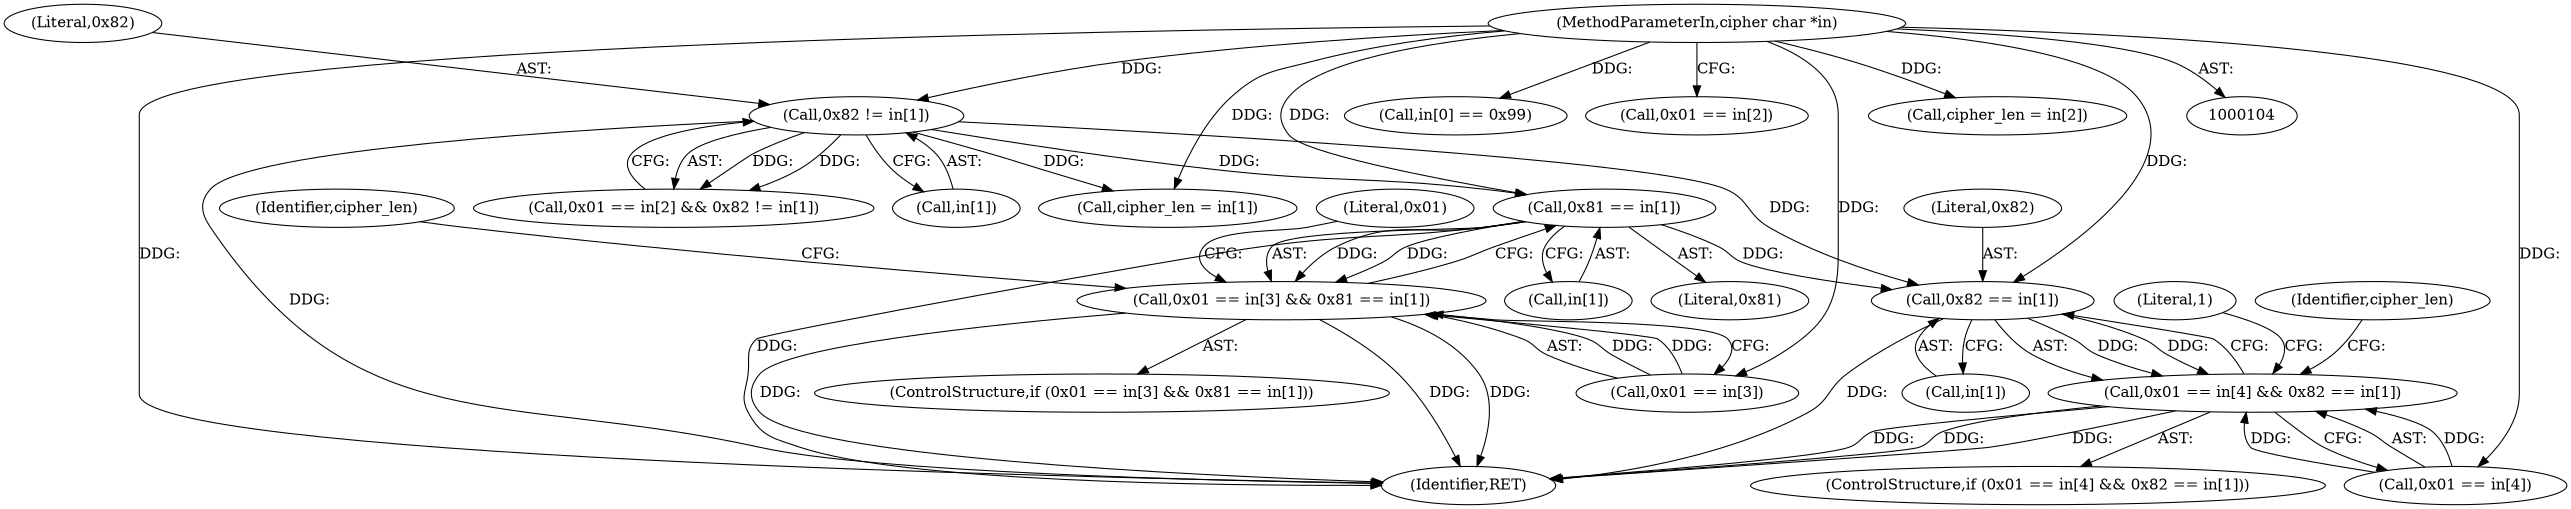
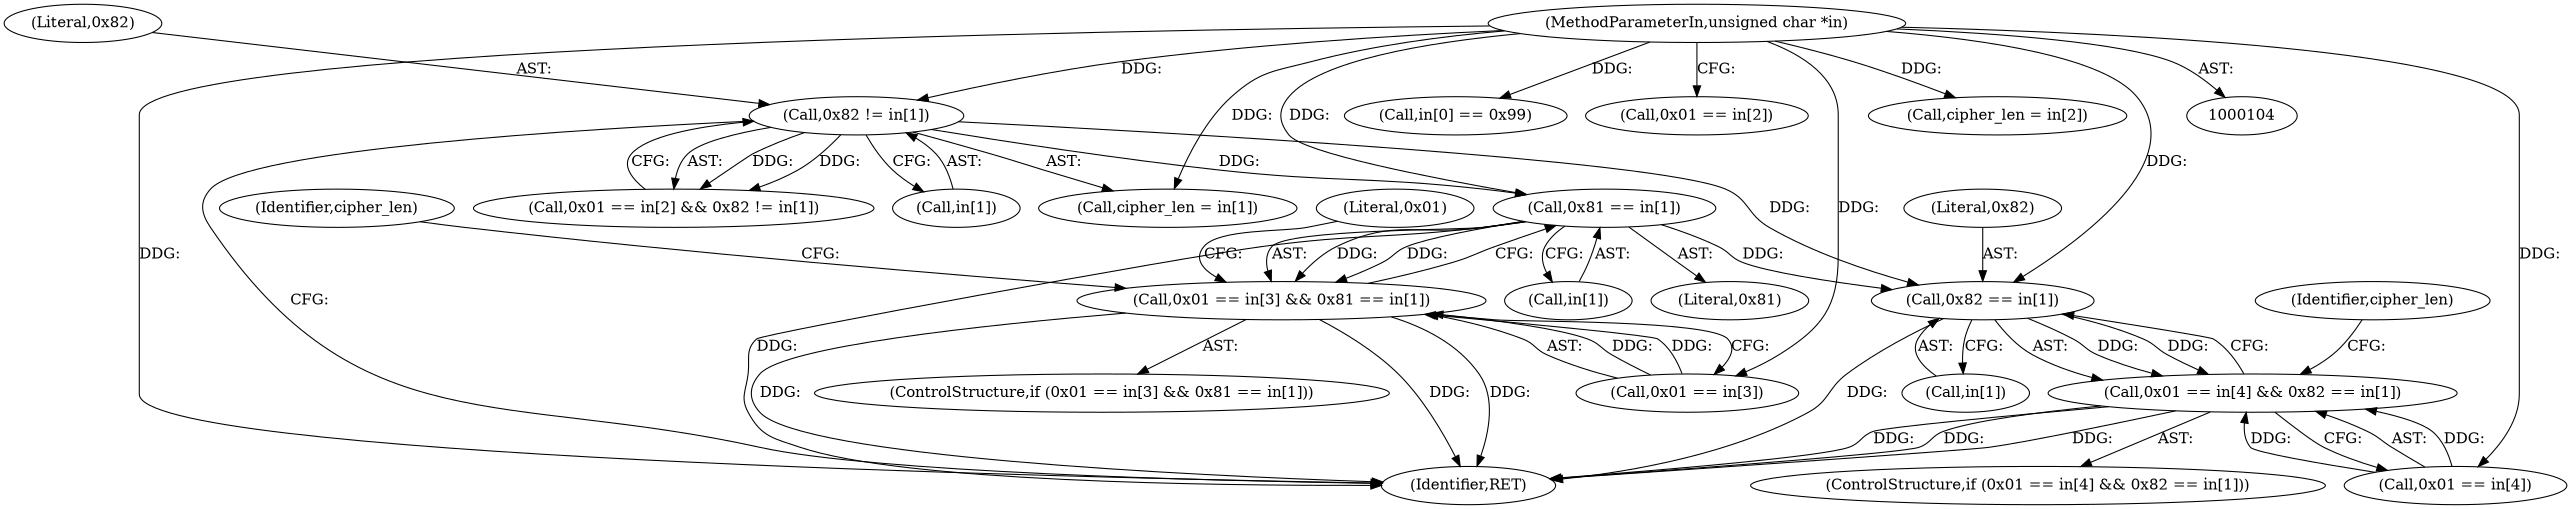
(1697, 23) -> (1697, 23)
(1066, 162) -> (1066, 162)
(312, 301) -> (312, 301)
(2175, 301) -> none
